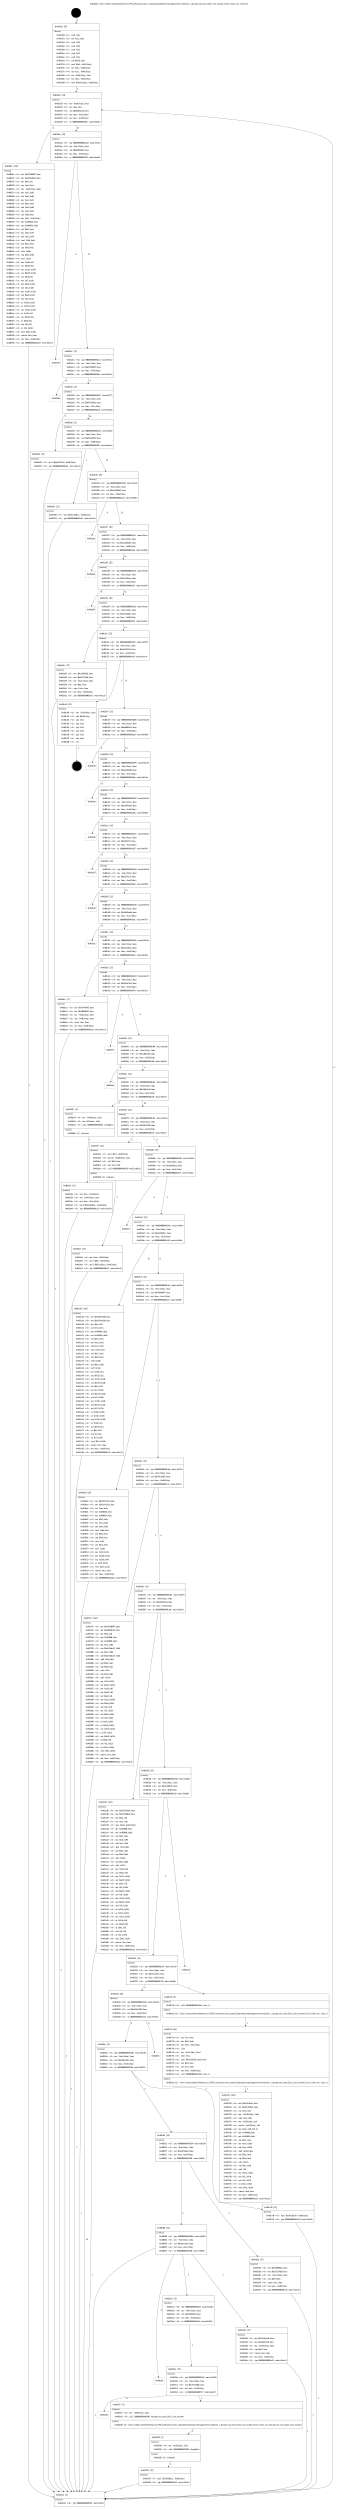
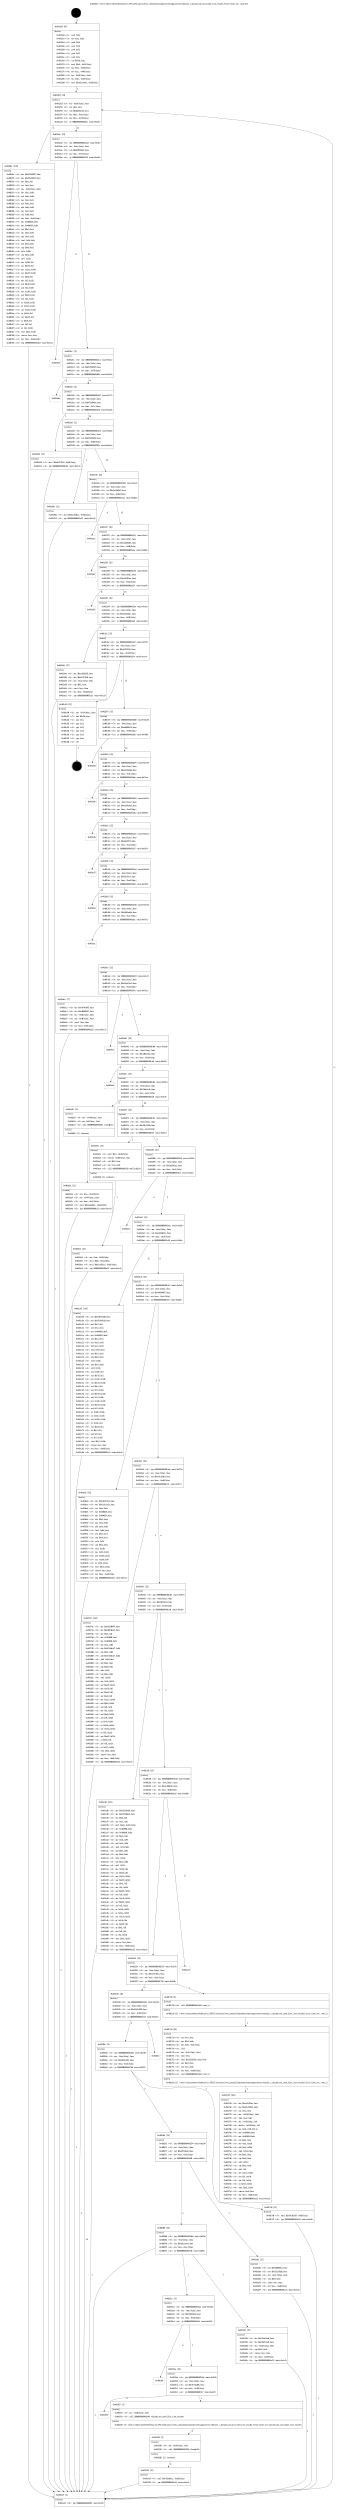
(124, 944) -> none
(157, 2314) -> (171, 2351)
